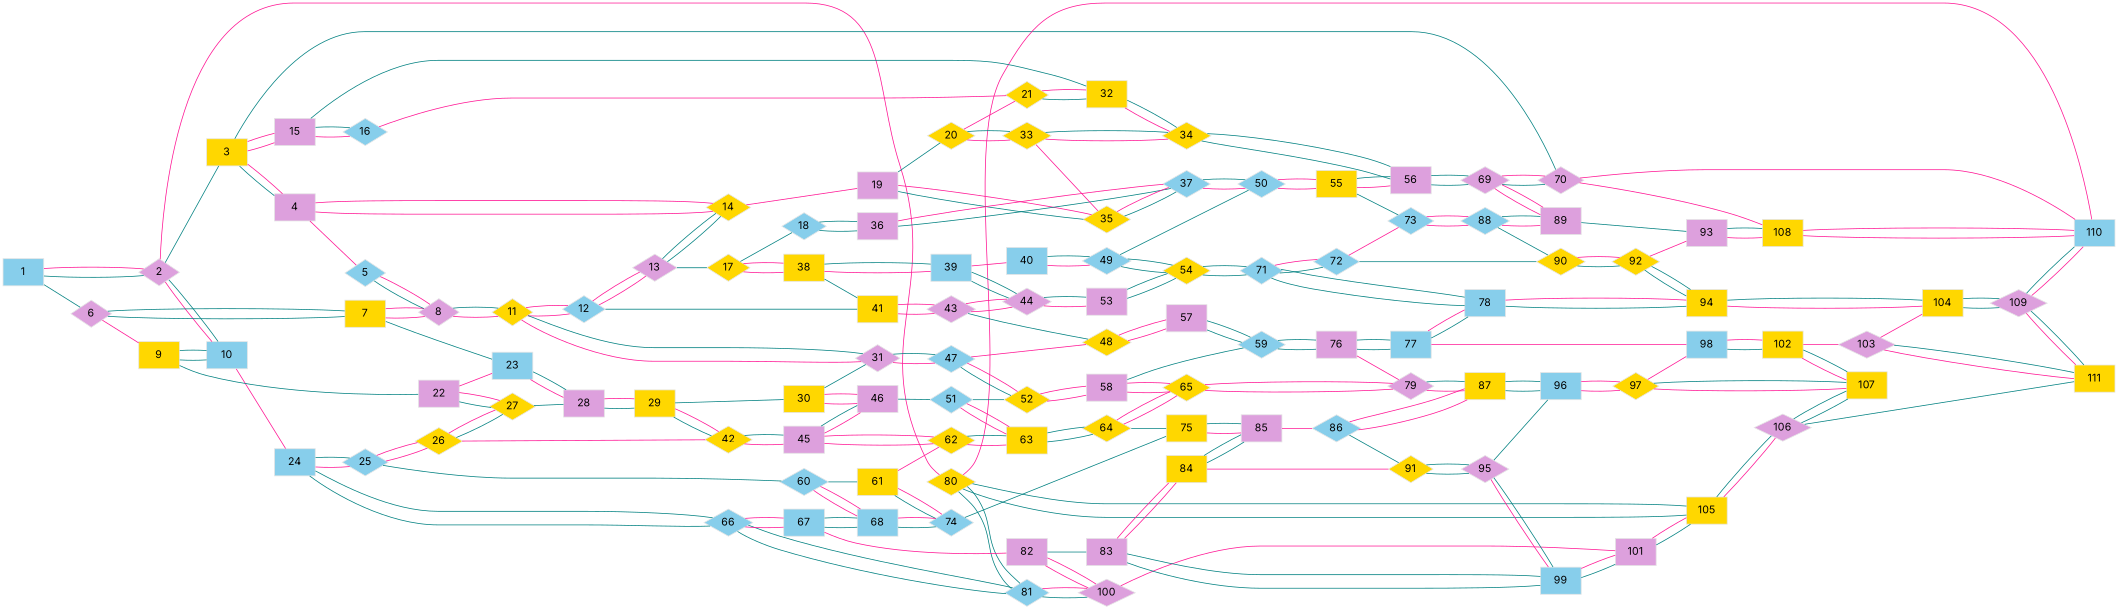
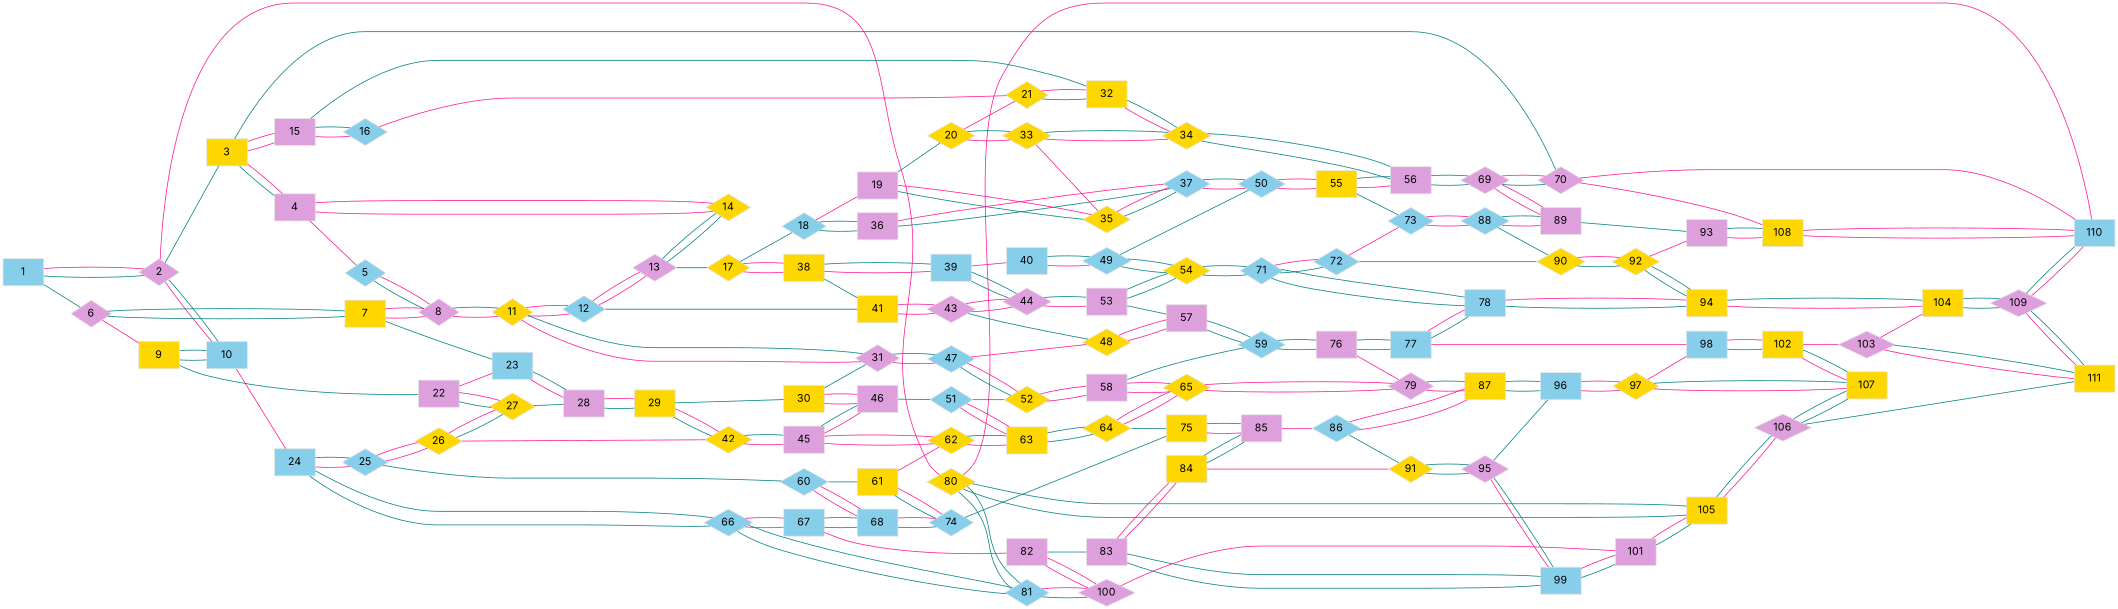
(802, 197) -> (837, 208)
none -> (1147, 310)
